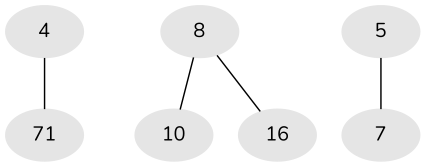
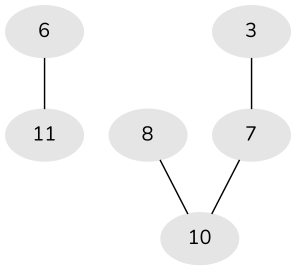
(45, 32) -> (45, 32)
(381, 32) -> (252, 32)
(45, 135) -> (45, 135)
(277, 135) -> none
none -> (226, 187)
